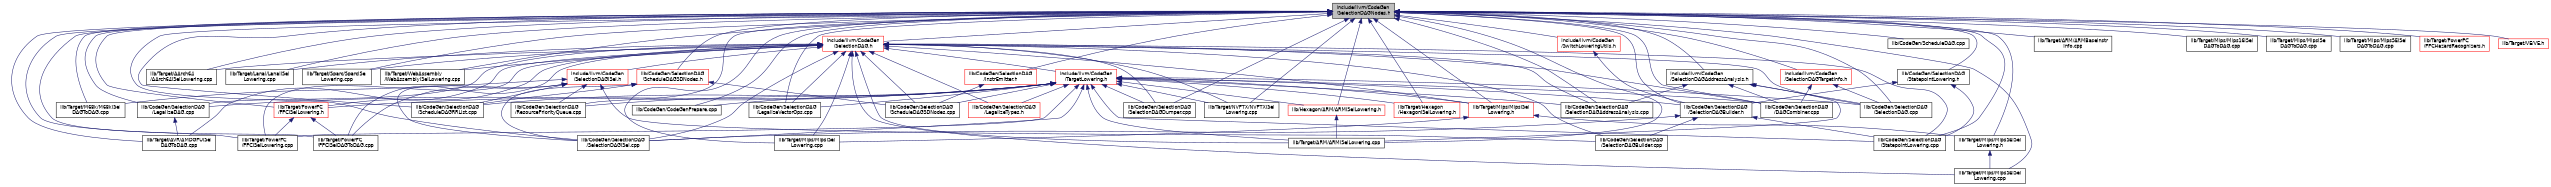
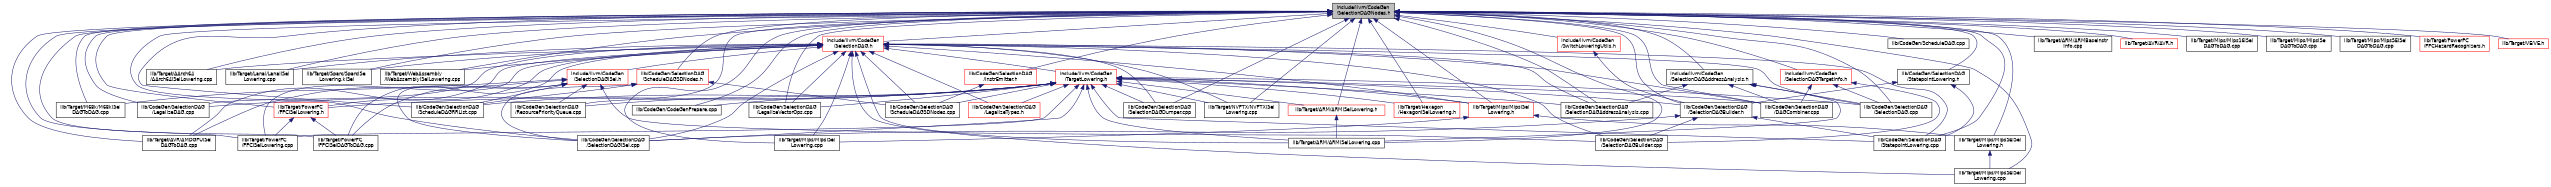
none -> (2149, 44)
(337, 77) -> (337, 77)
(1336, 110) -> (1336, 110)
(177, 129) -> (308, 94)
none -> (1844, 135)
